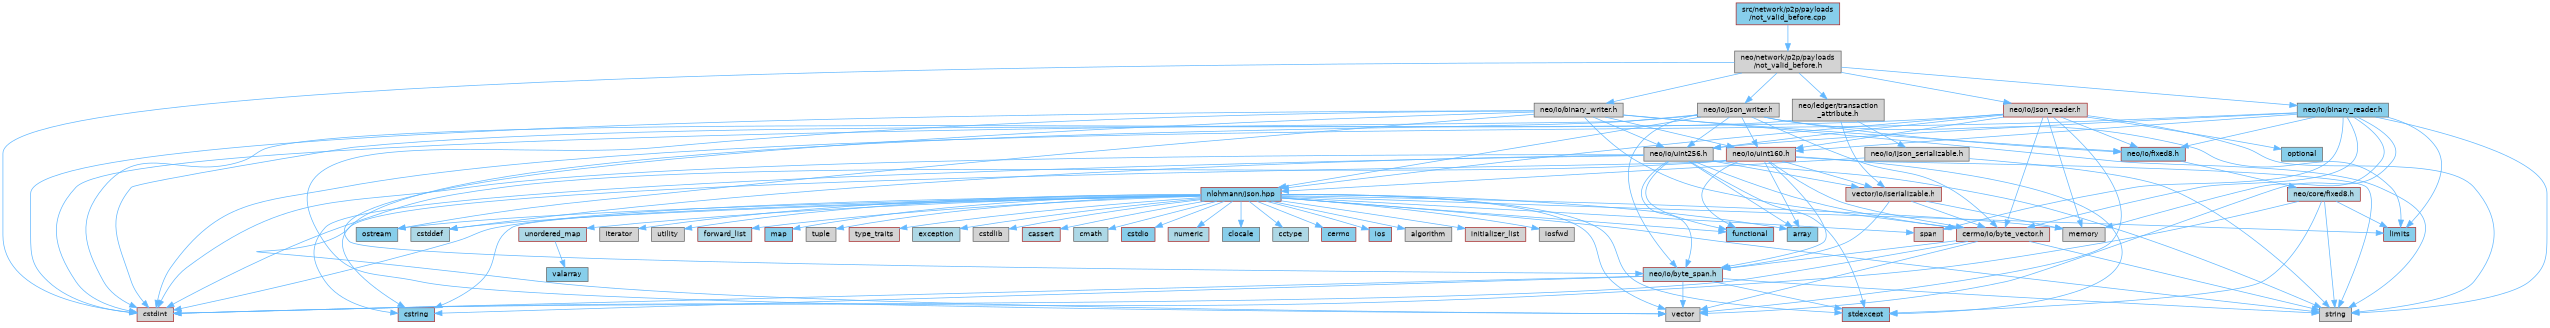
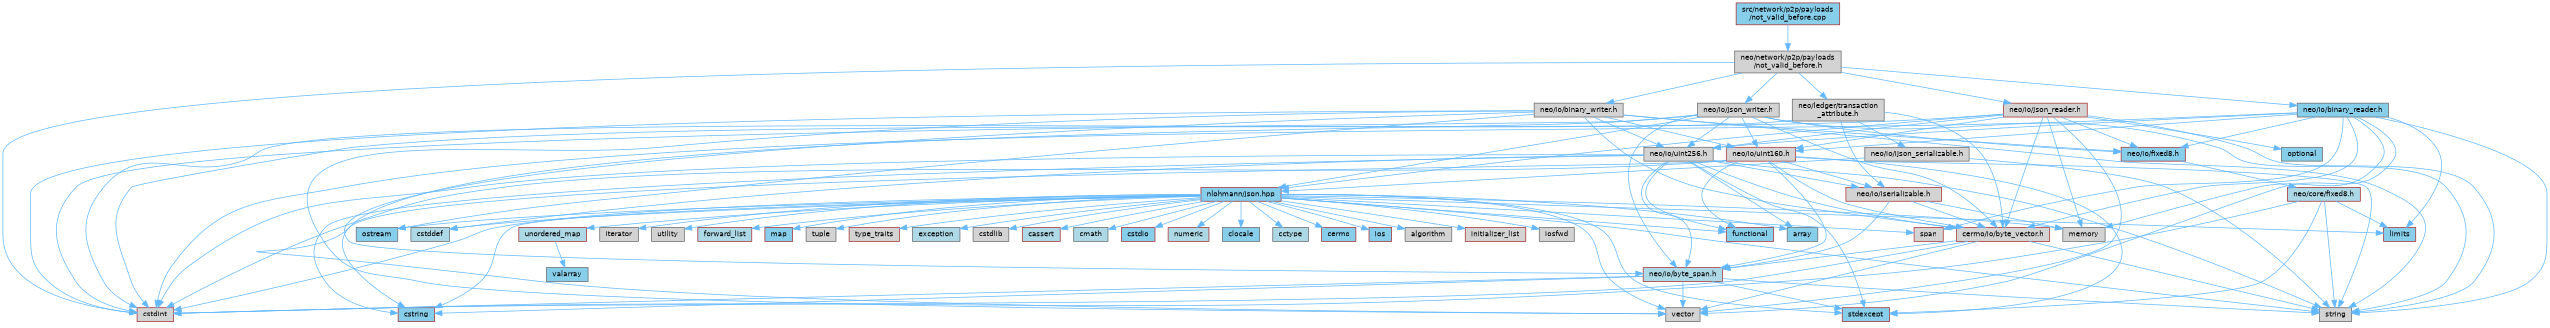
(2117, 133) -> (2185, 140)
none -> (1981, 153)
(1778, 187) -> none
(1894, 194) -> (1894, 194)
